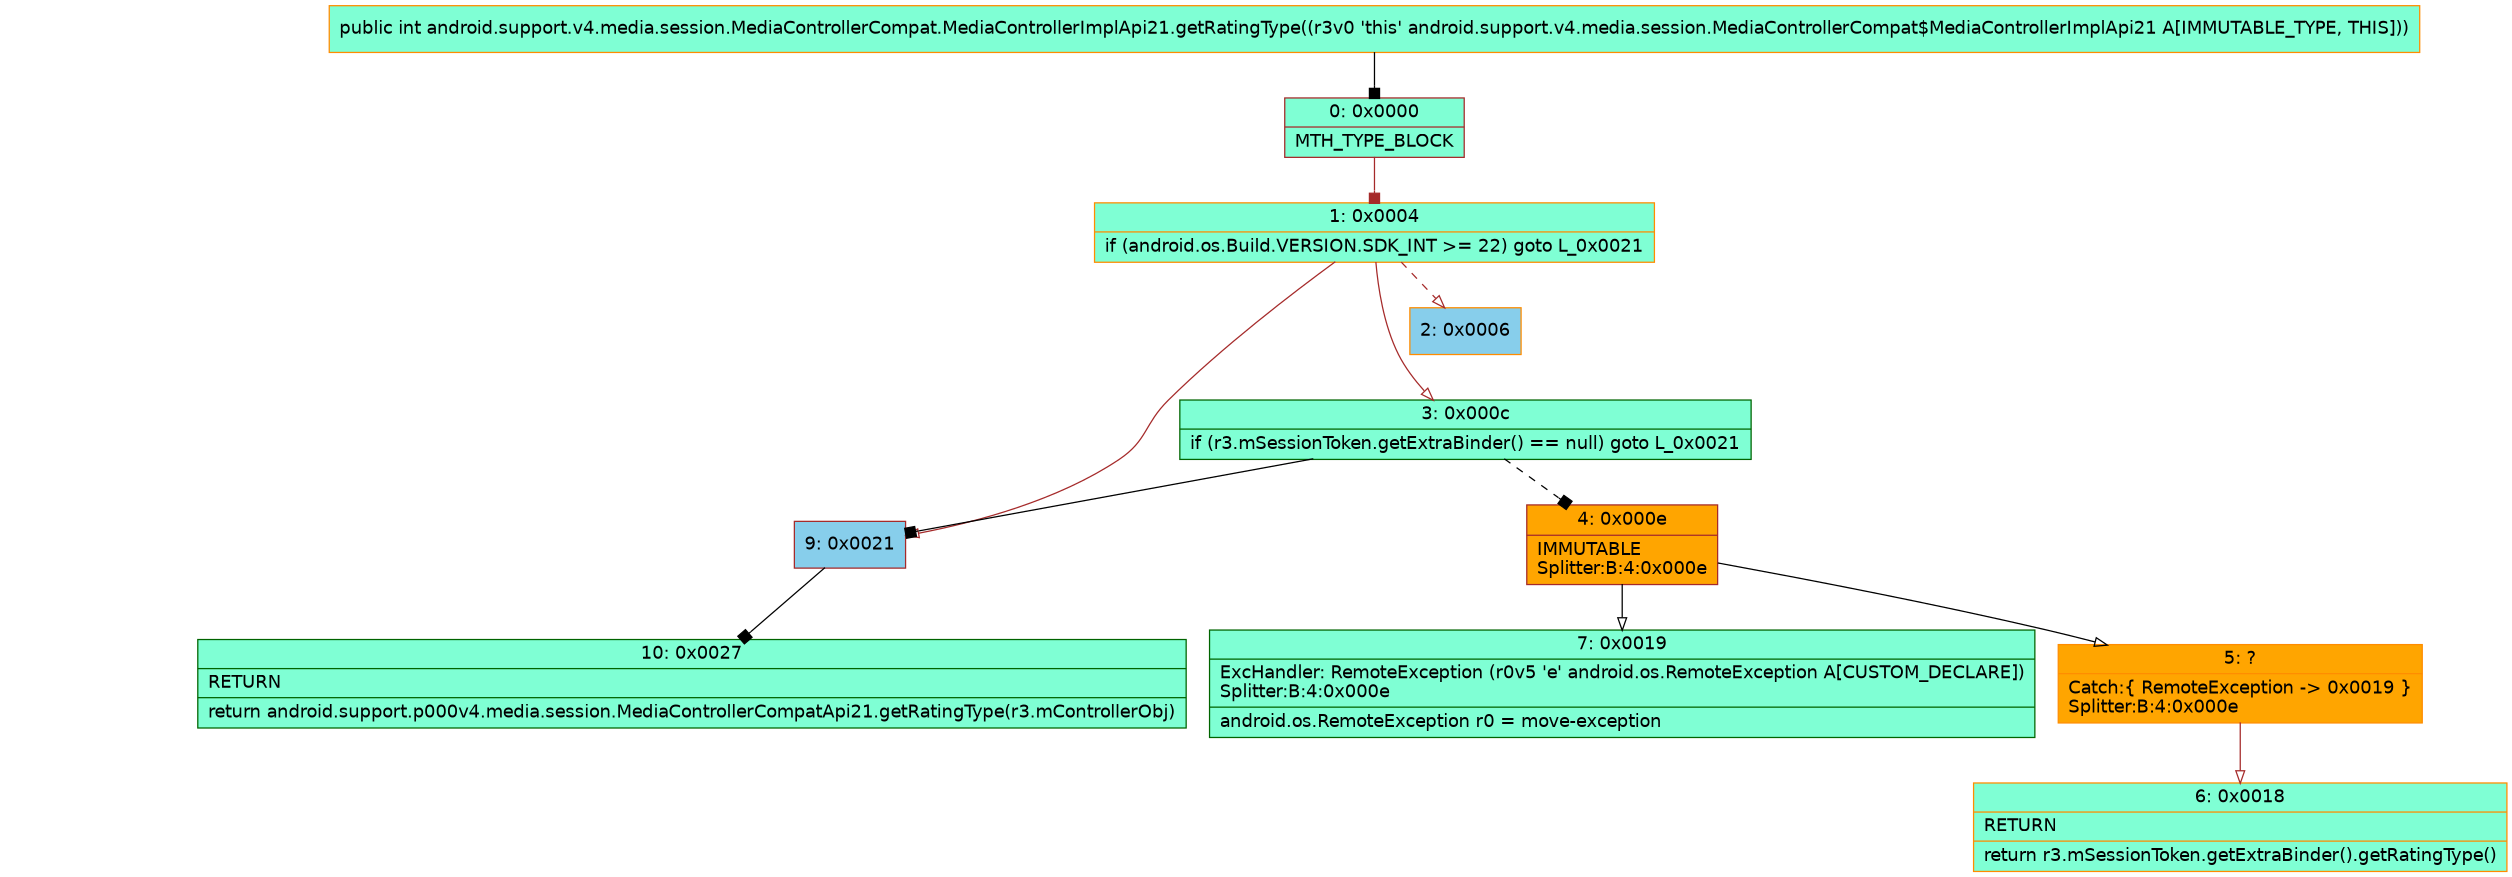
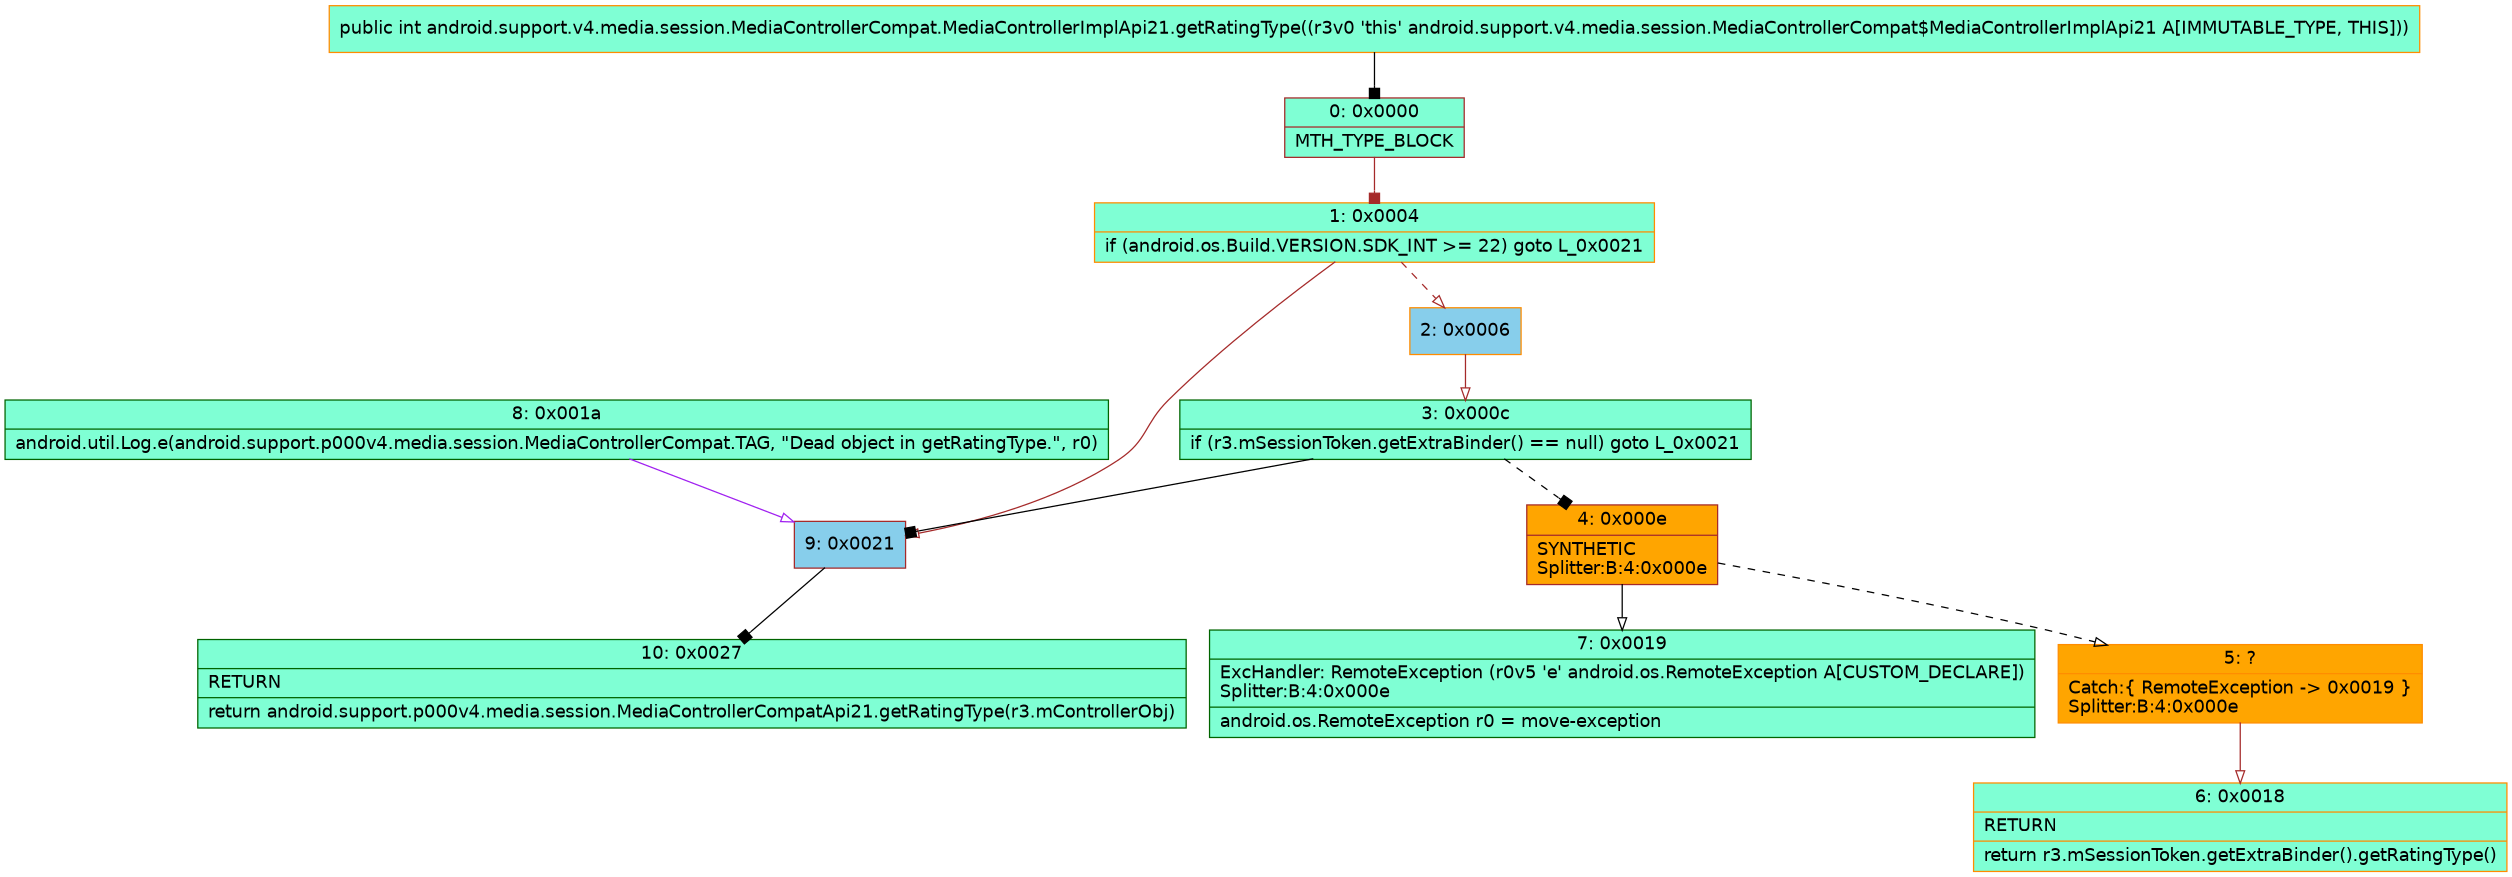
(1389, 331) -> (1465, 371)
none -> (557, 430)
(1589, 550) -> (1587, 550)
(1907, 600) -> (1907, 600)
